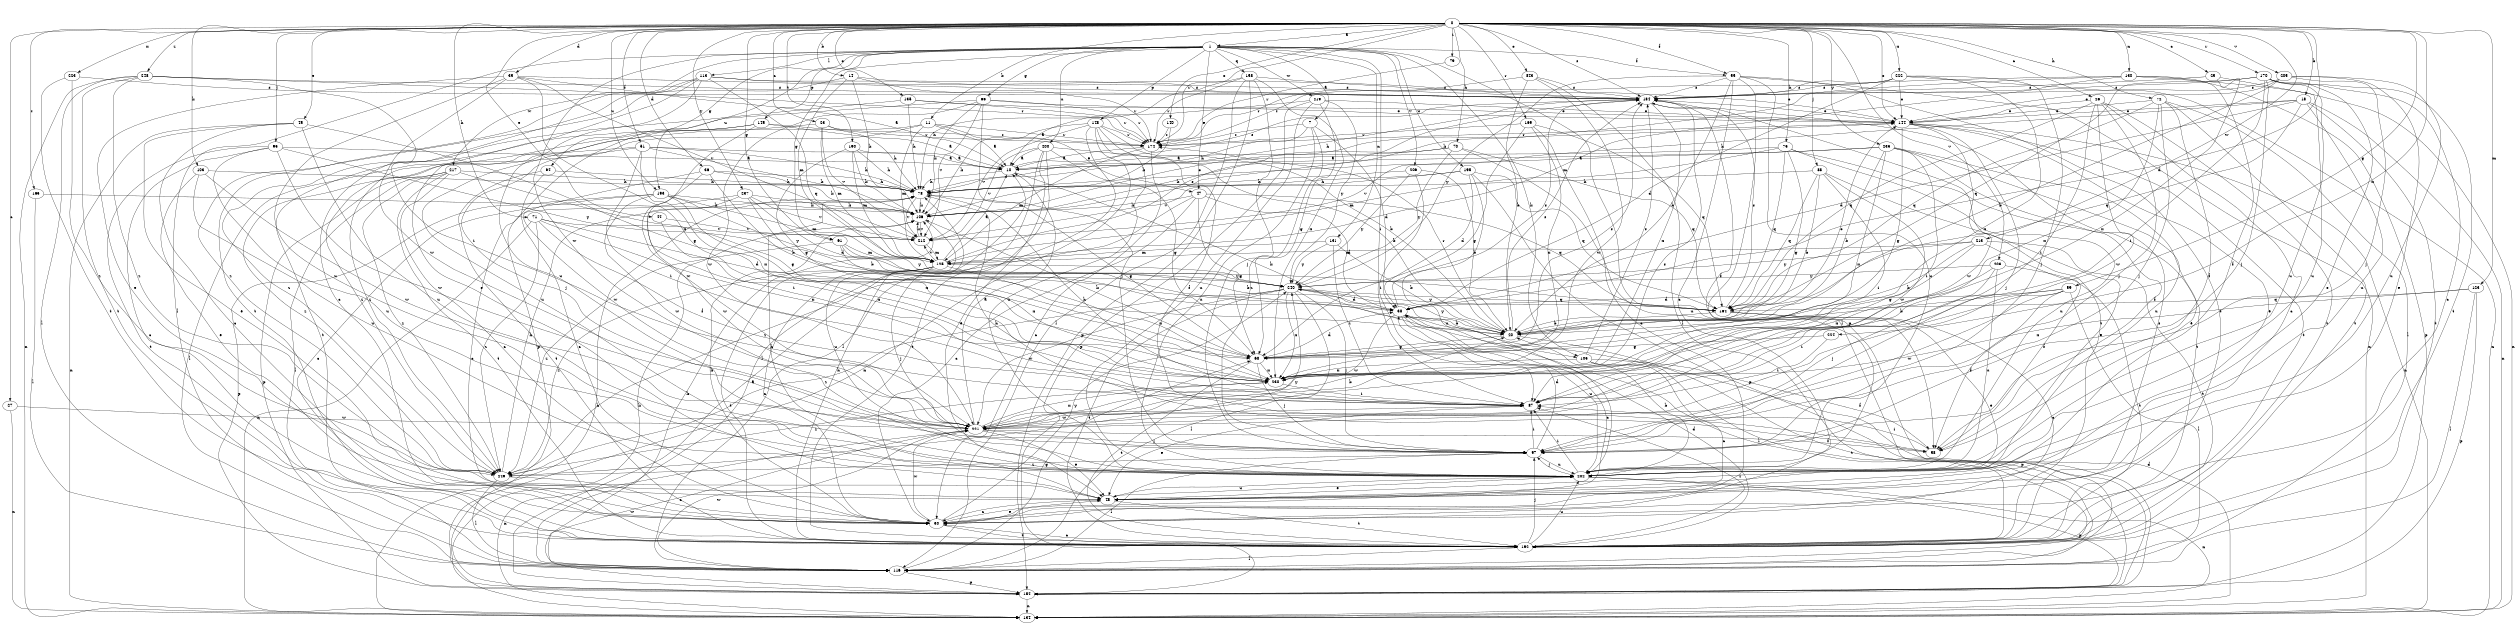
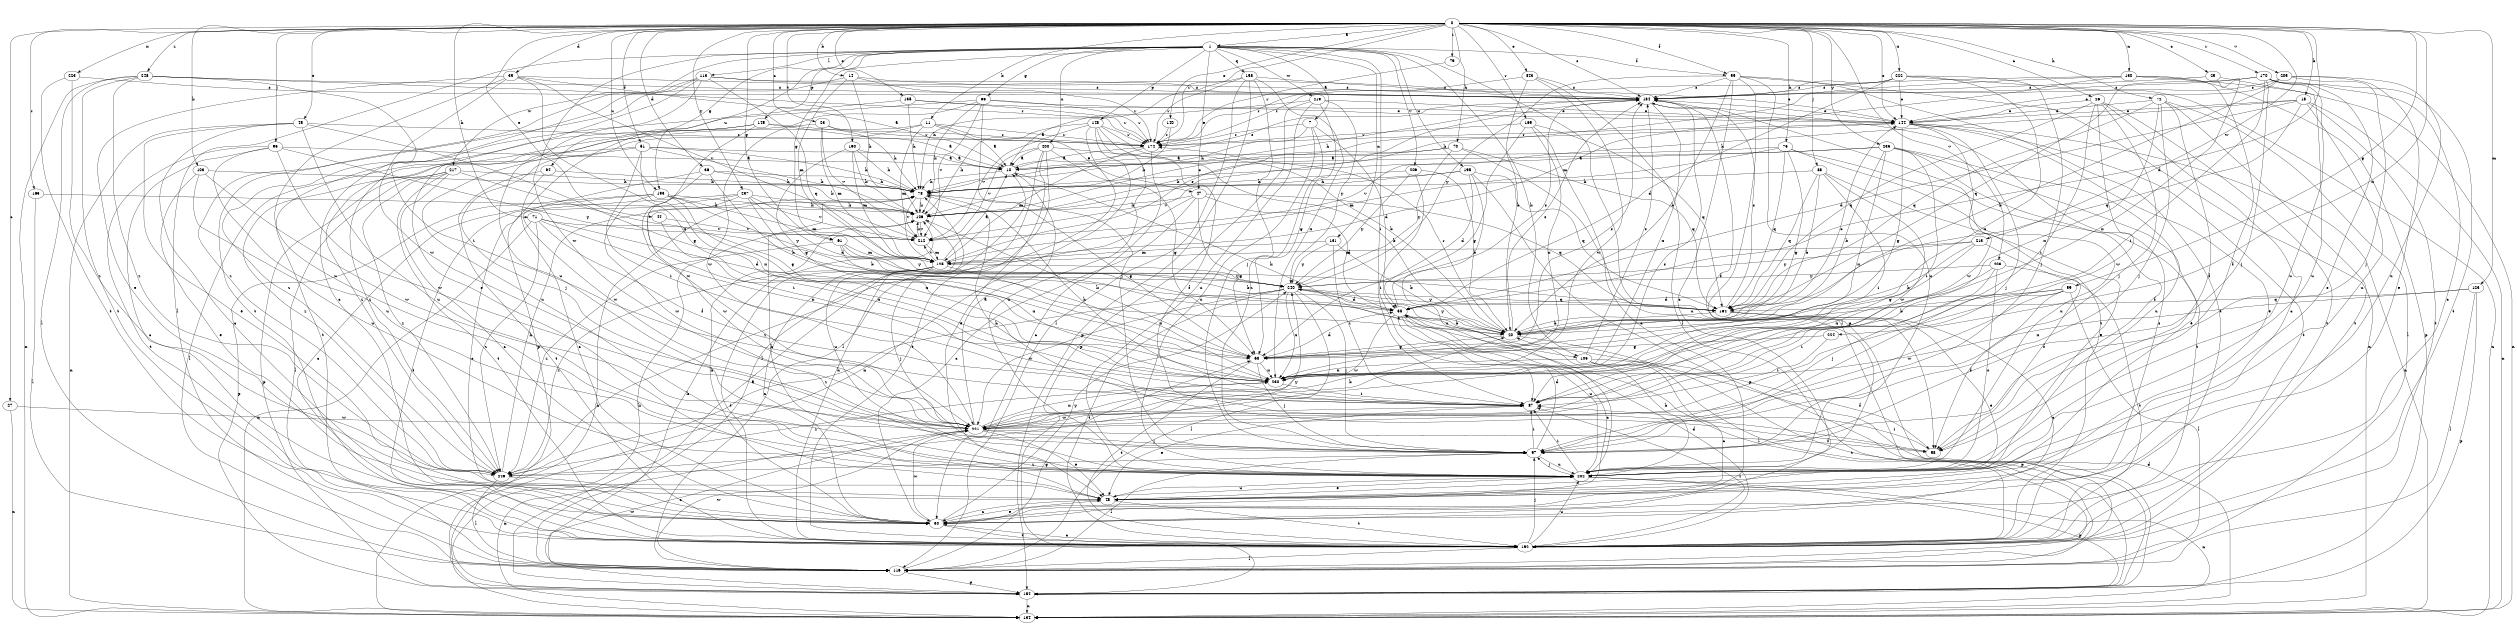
none -> (683, 136)
(2134, 507) -> (643, 536)
